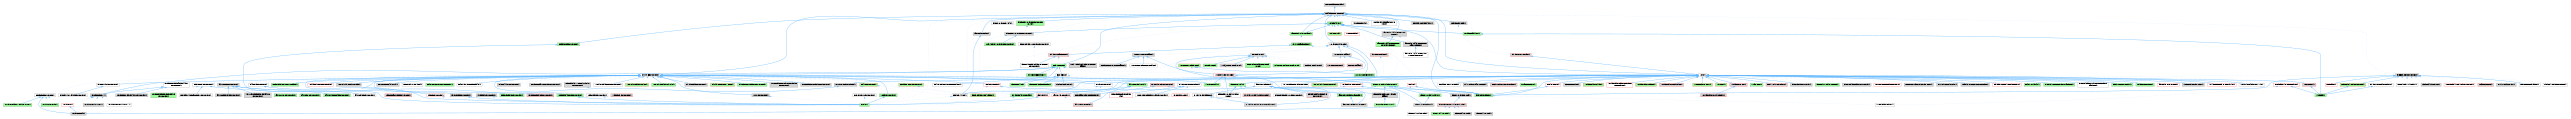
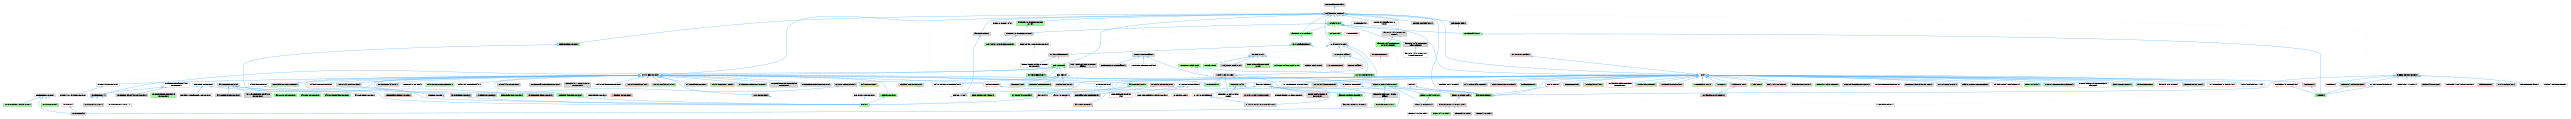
(1176, 65) -> (1176, 65)
